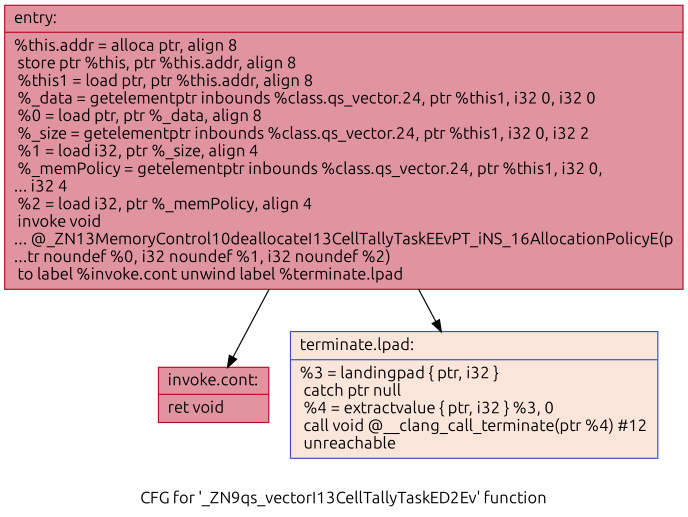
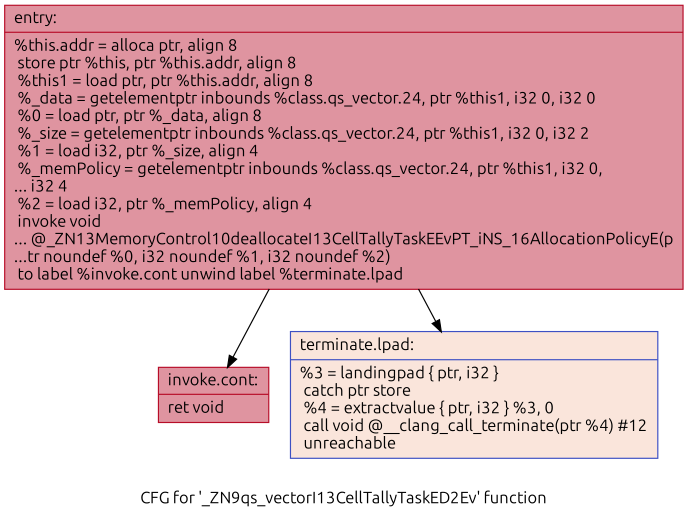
(351, 391) -> (356, 391)
